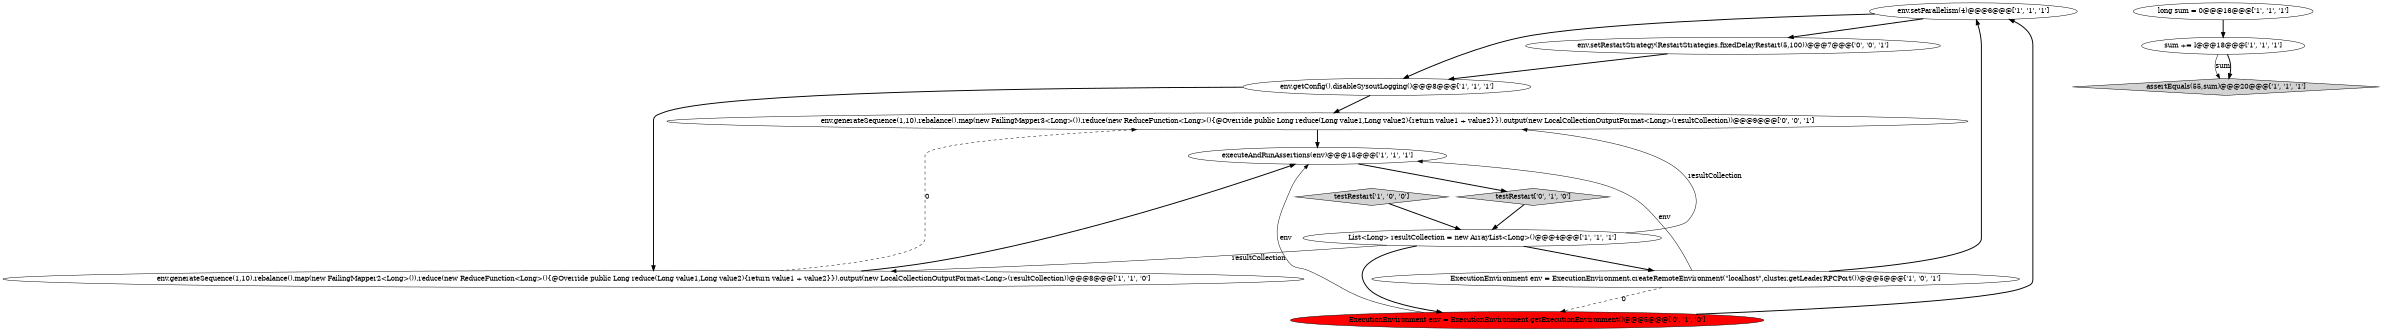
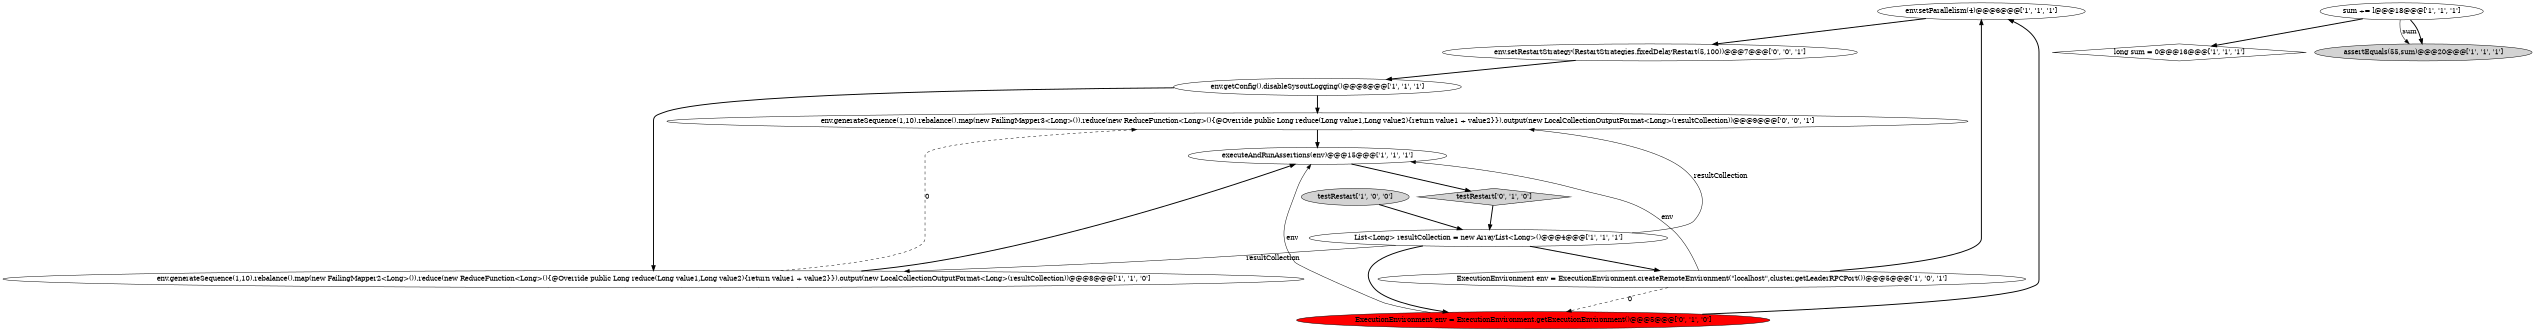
(2223, 11) -> (2179, 52)
(1638, 25) -> none
(2223, 26) -> (2290, 32)
(2226, 87) -> (2423, 52)
(1372, 197) -> (1355, 197)
